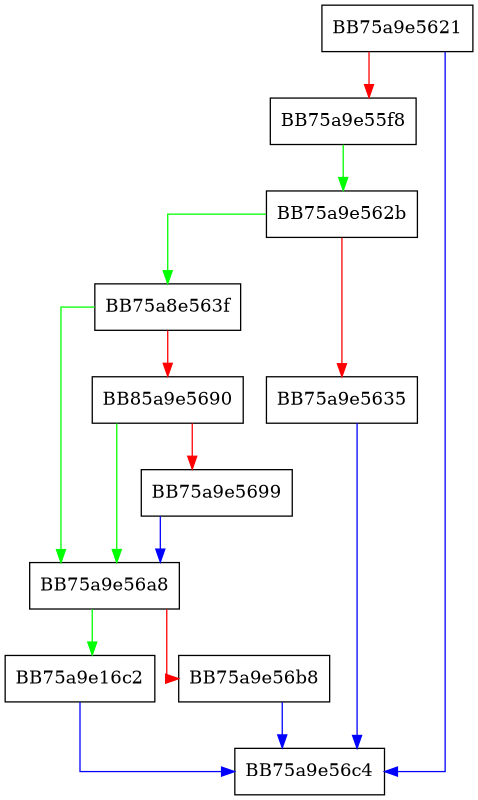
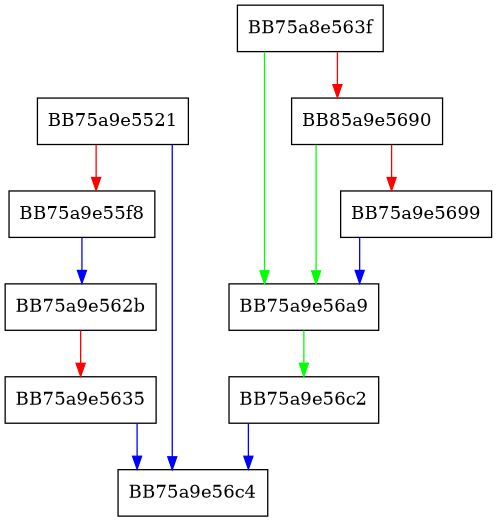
(397, 28) -> (113, 121)
(343, 161) -> (82, 254)
(189, 214) -> none
(105, 586) -> (304, 307)
(80, 679) -> (304, 400)
(254, 679) -> none
